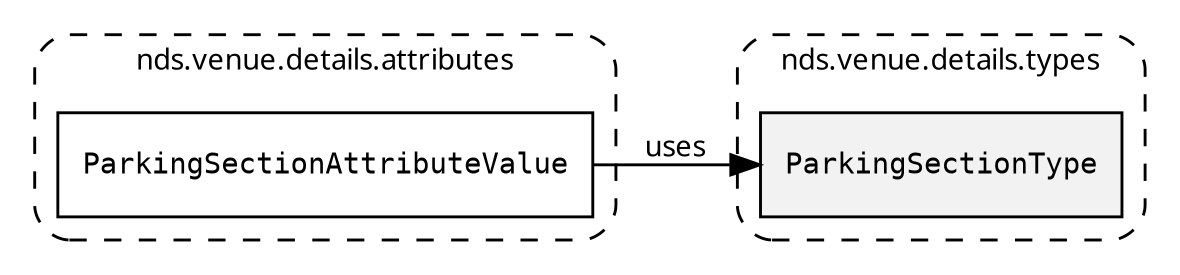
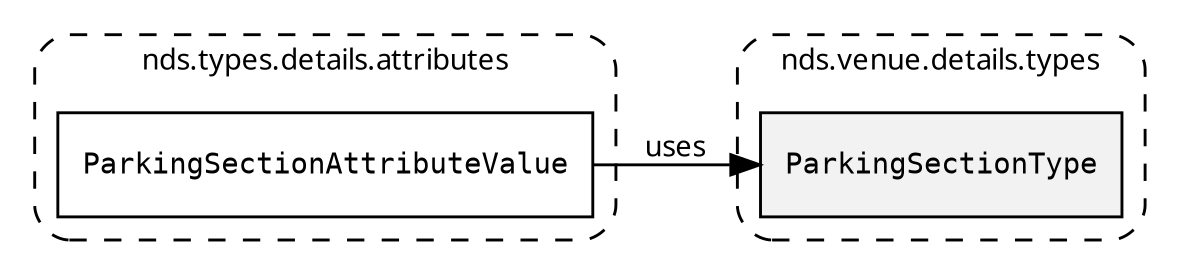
(325, 62) -> (325, 62)
